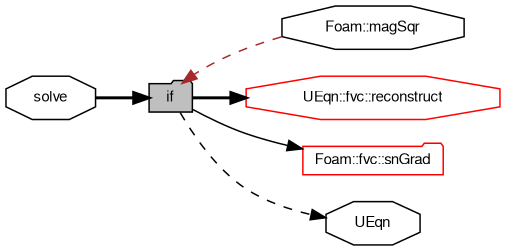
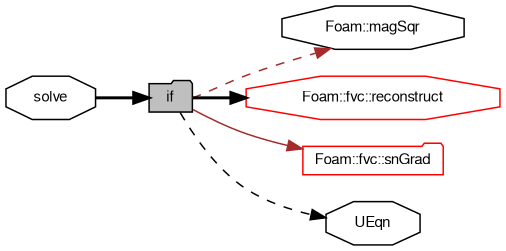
(236, 53) -> (253, 73)
(373, 98) -> (373, 98)
(239, 131) -> (239, 131)
